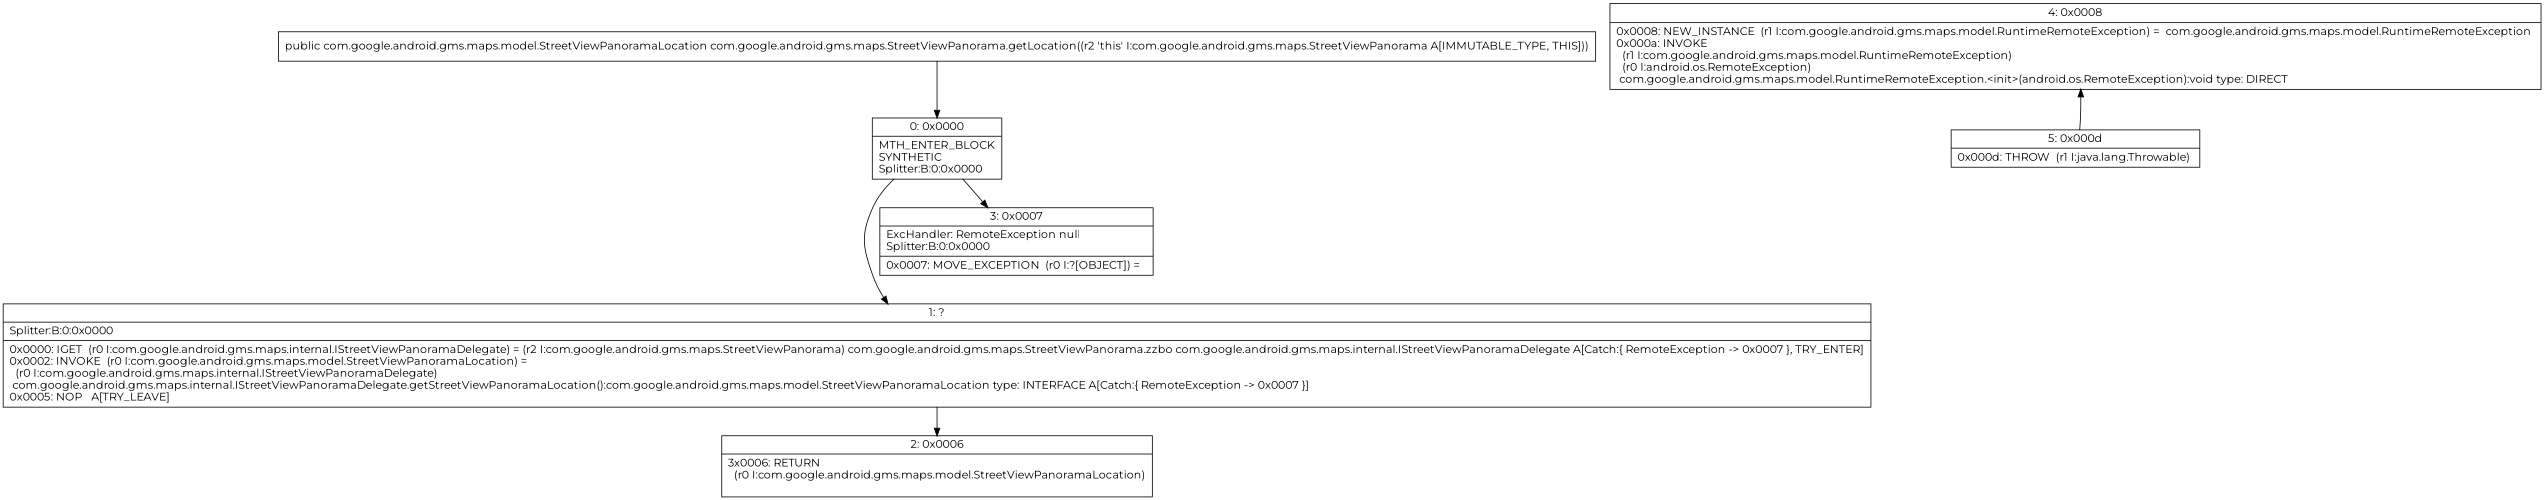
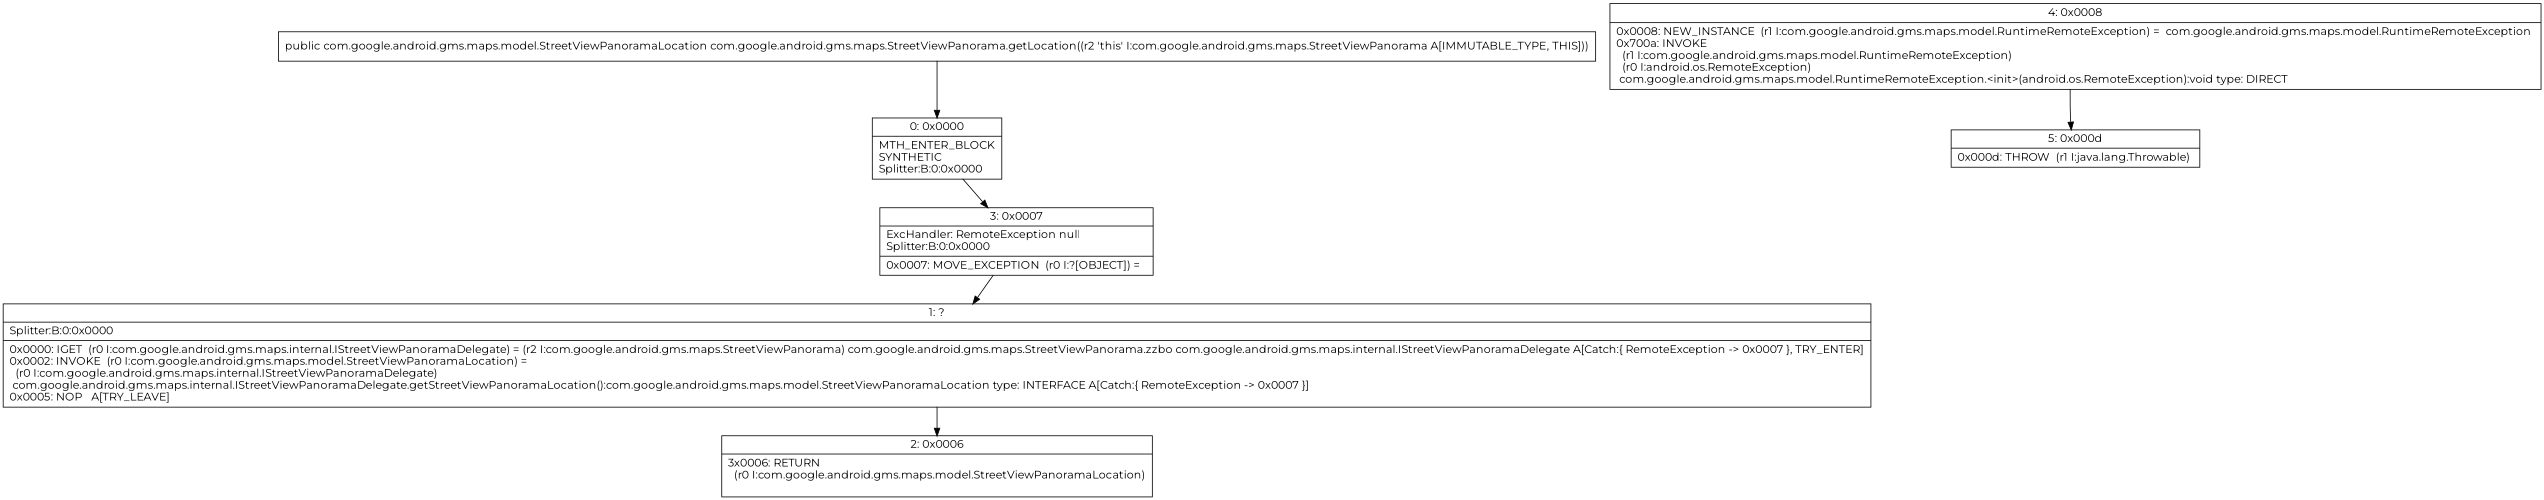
(1665, 44) -> (1665, 44)
(2081, 114) -> (2070, 106)
(865, 236) -> (985, 286)
